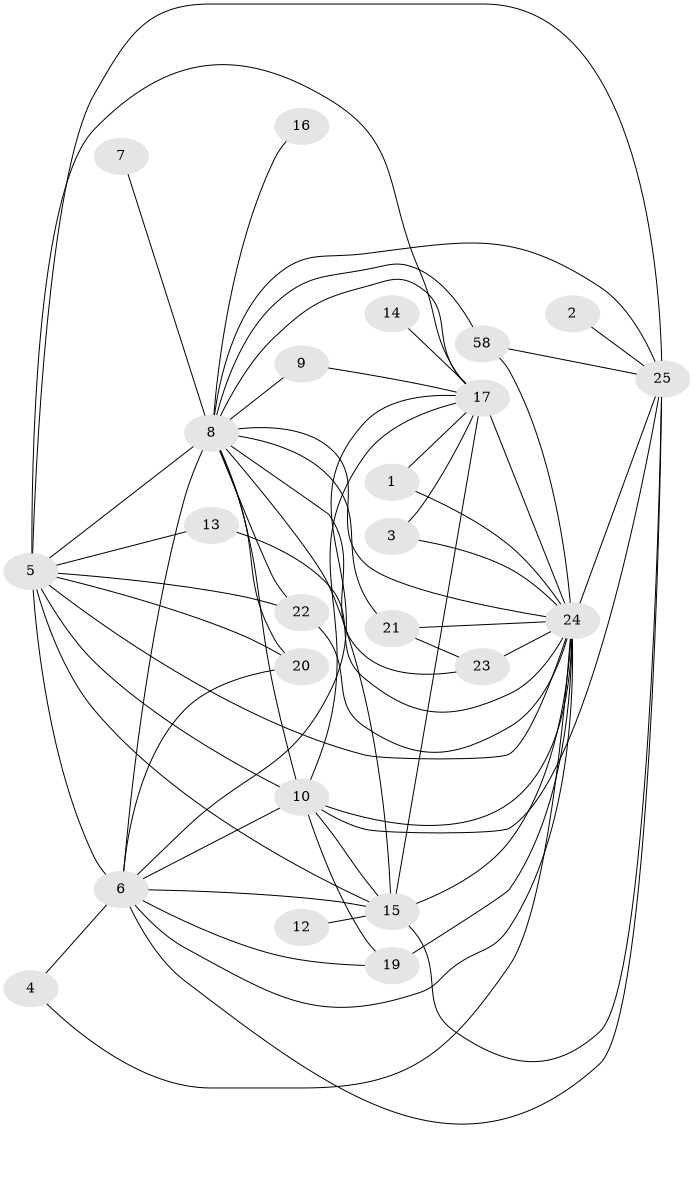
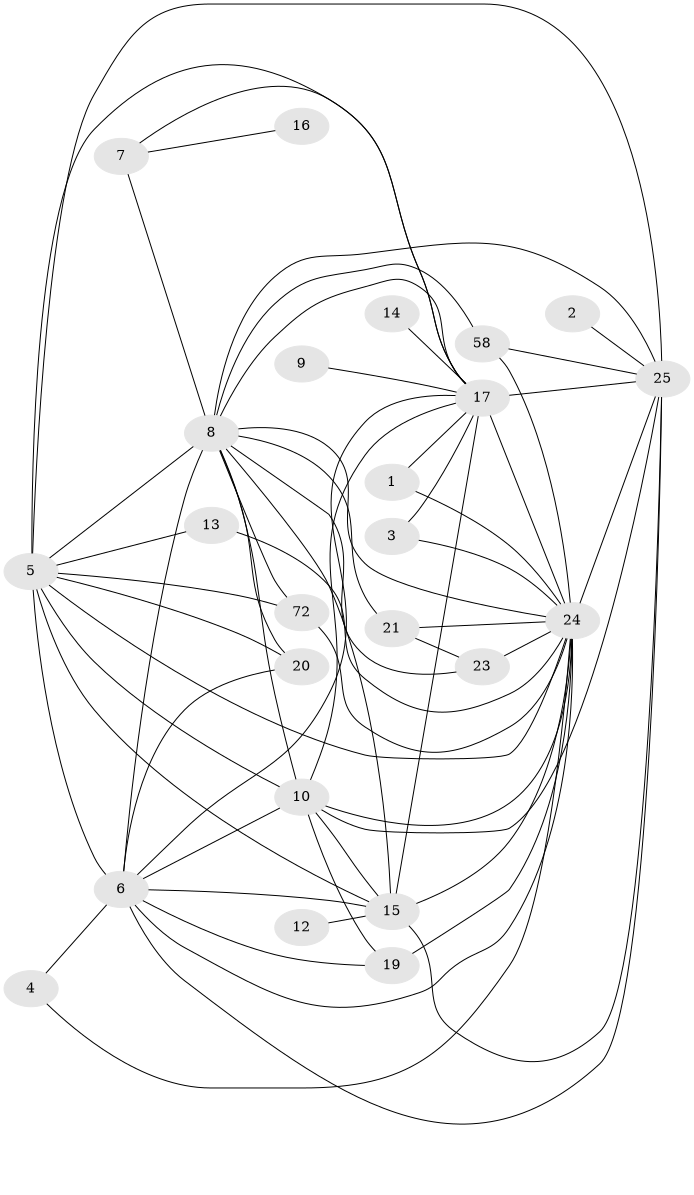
none -> (285, 87)
(236, 274) -> (212, 141)
none -> (573, 389)
(257, 399) -> none
(302, 613) -> (302, 613)
